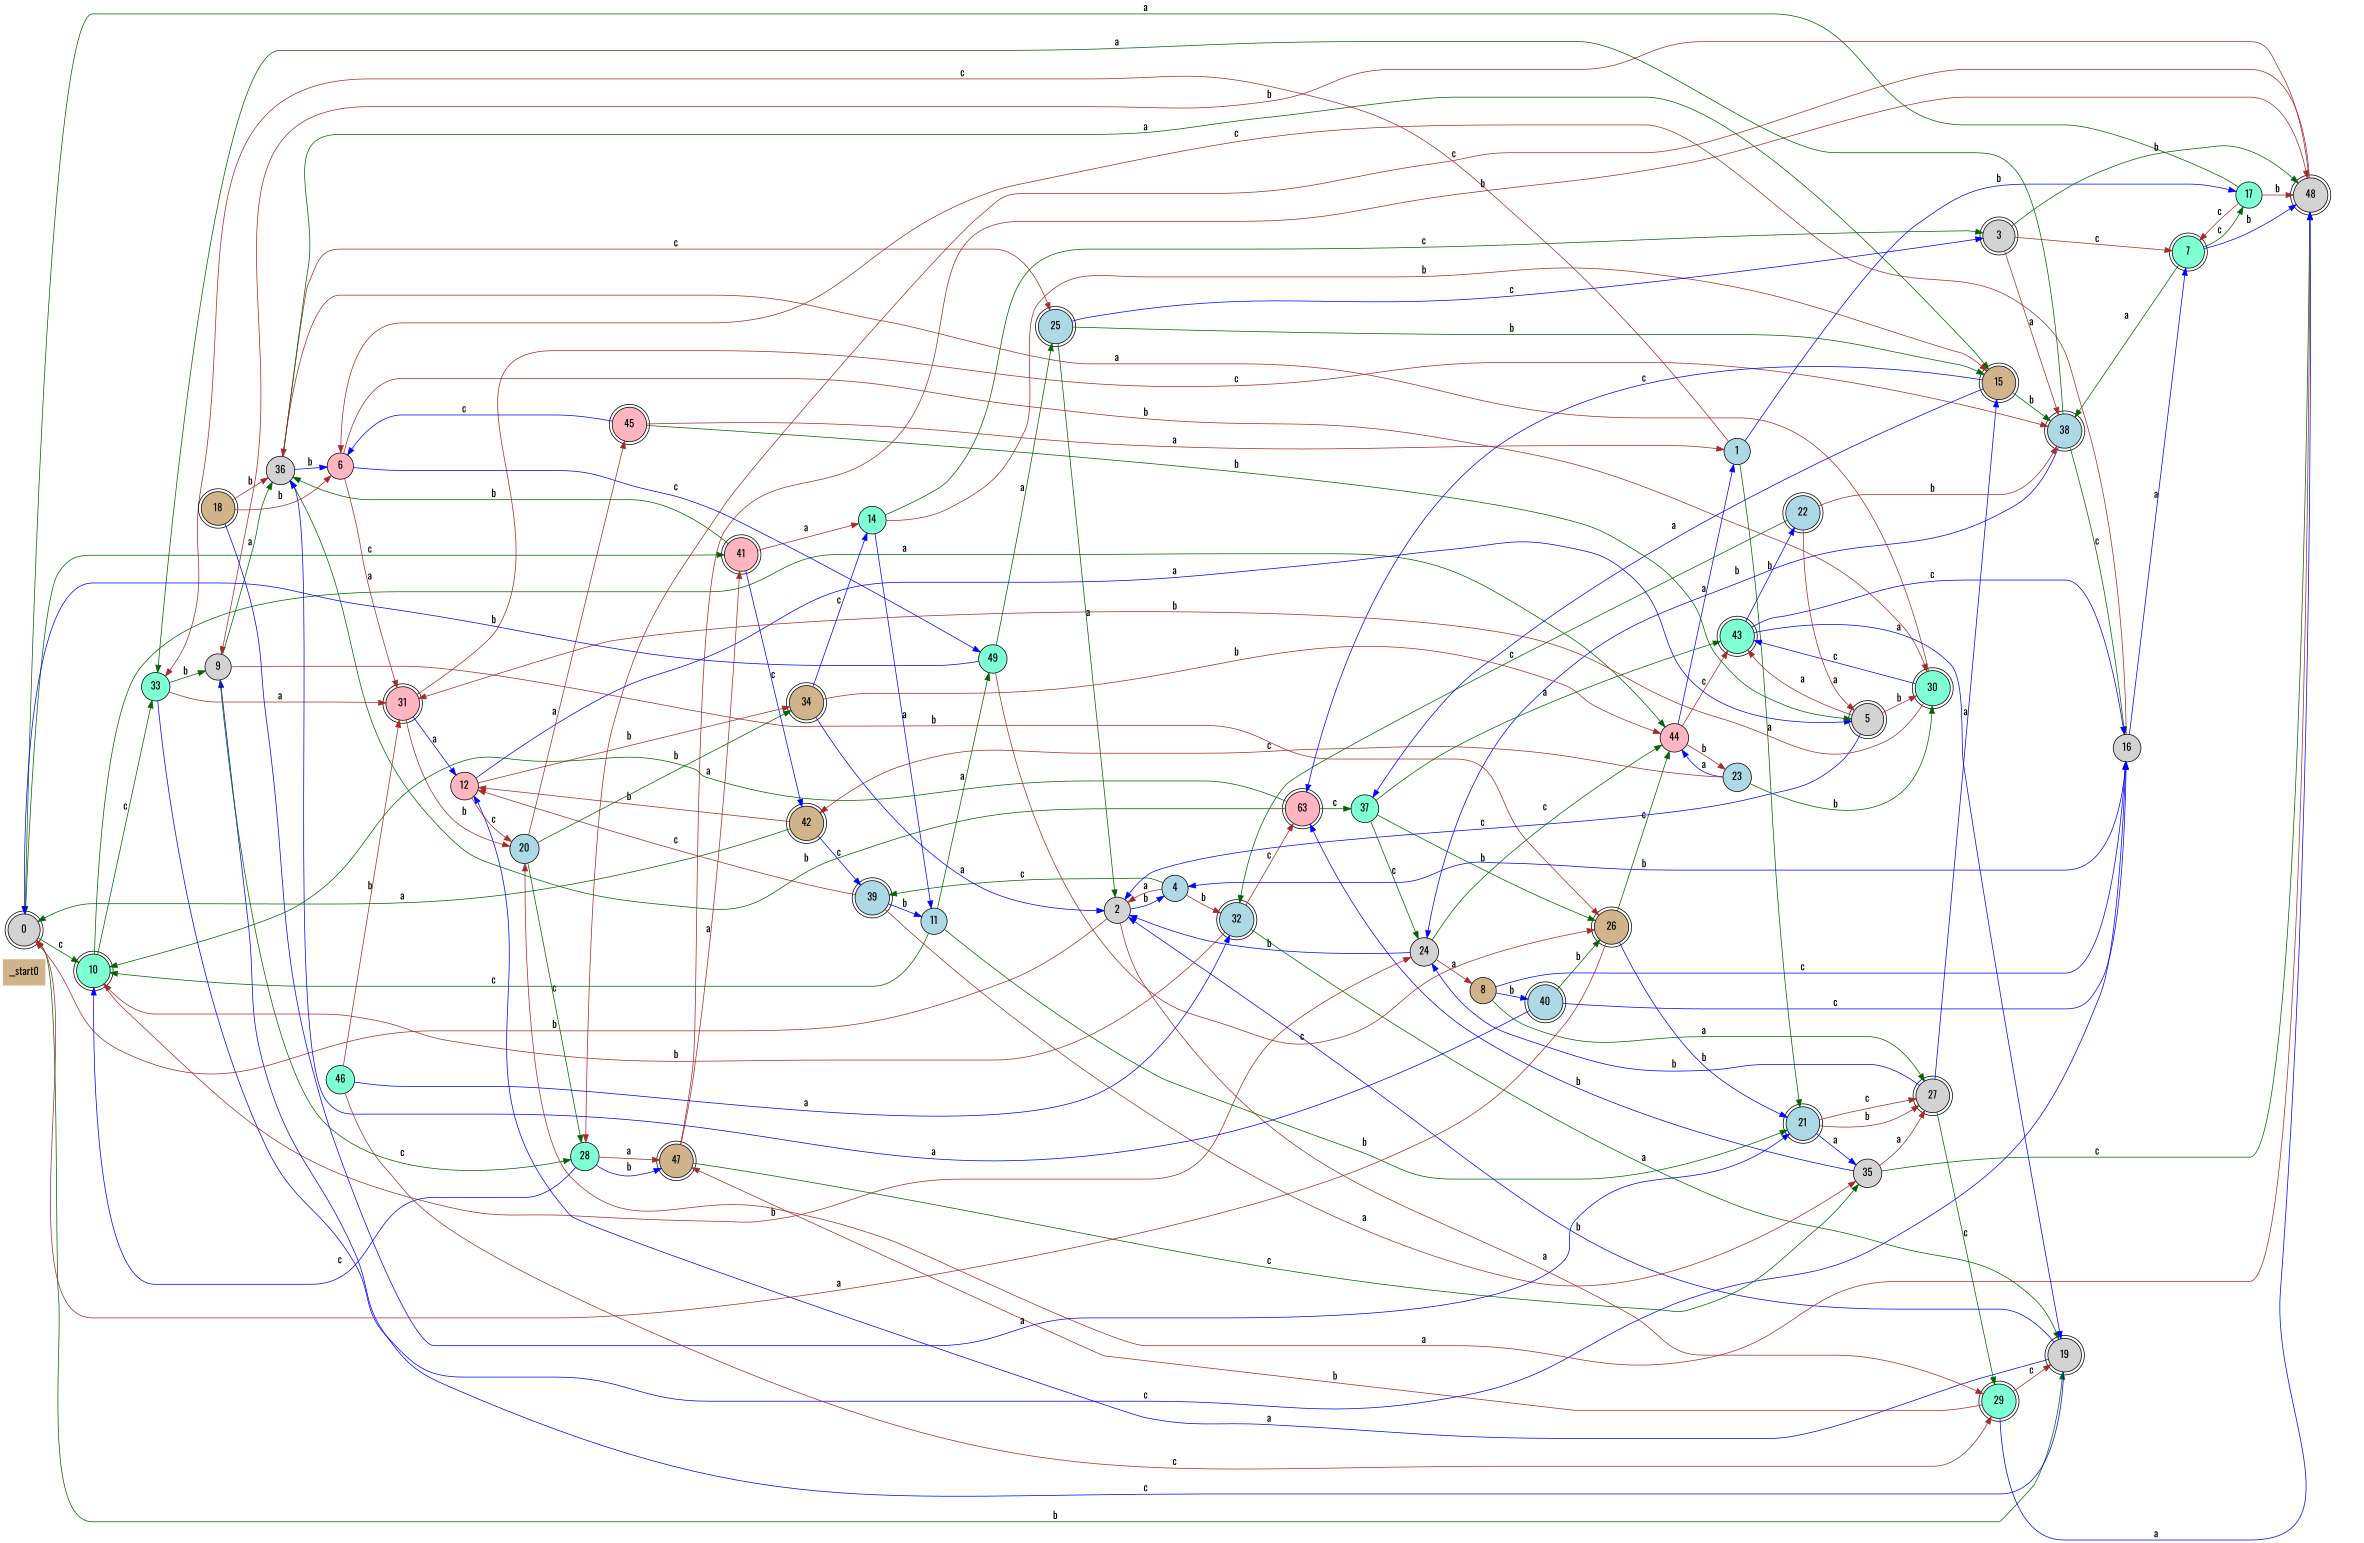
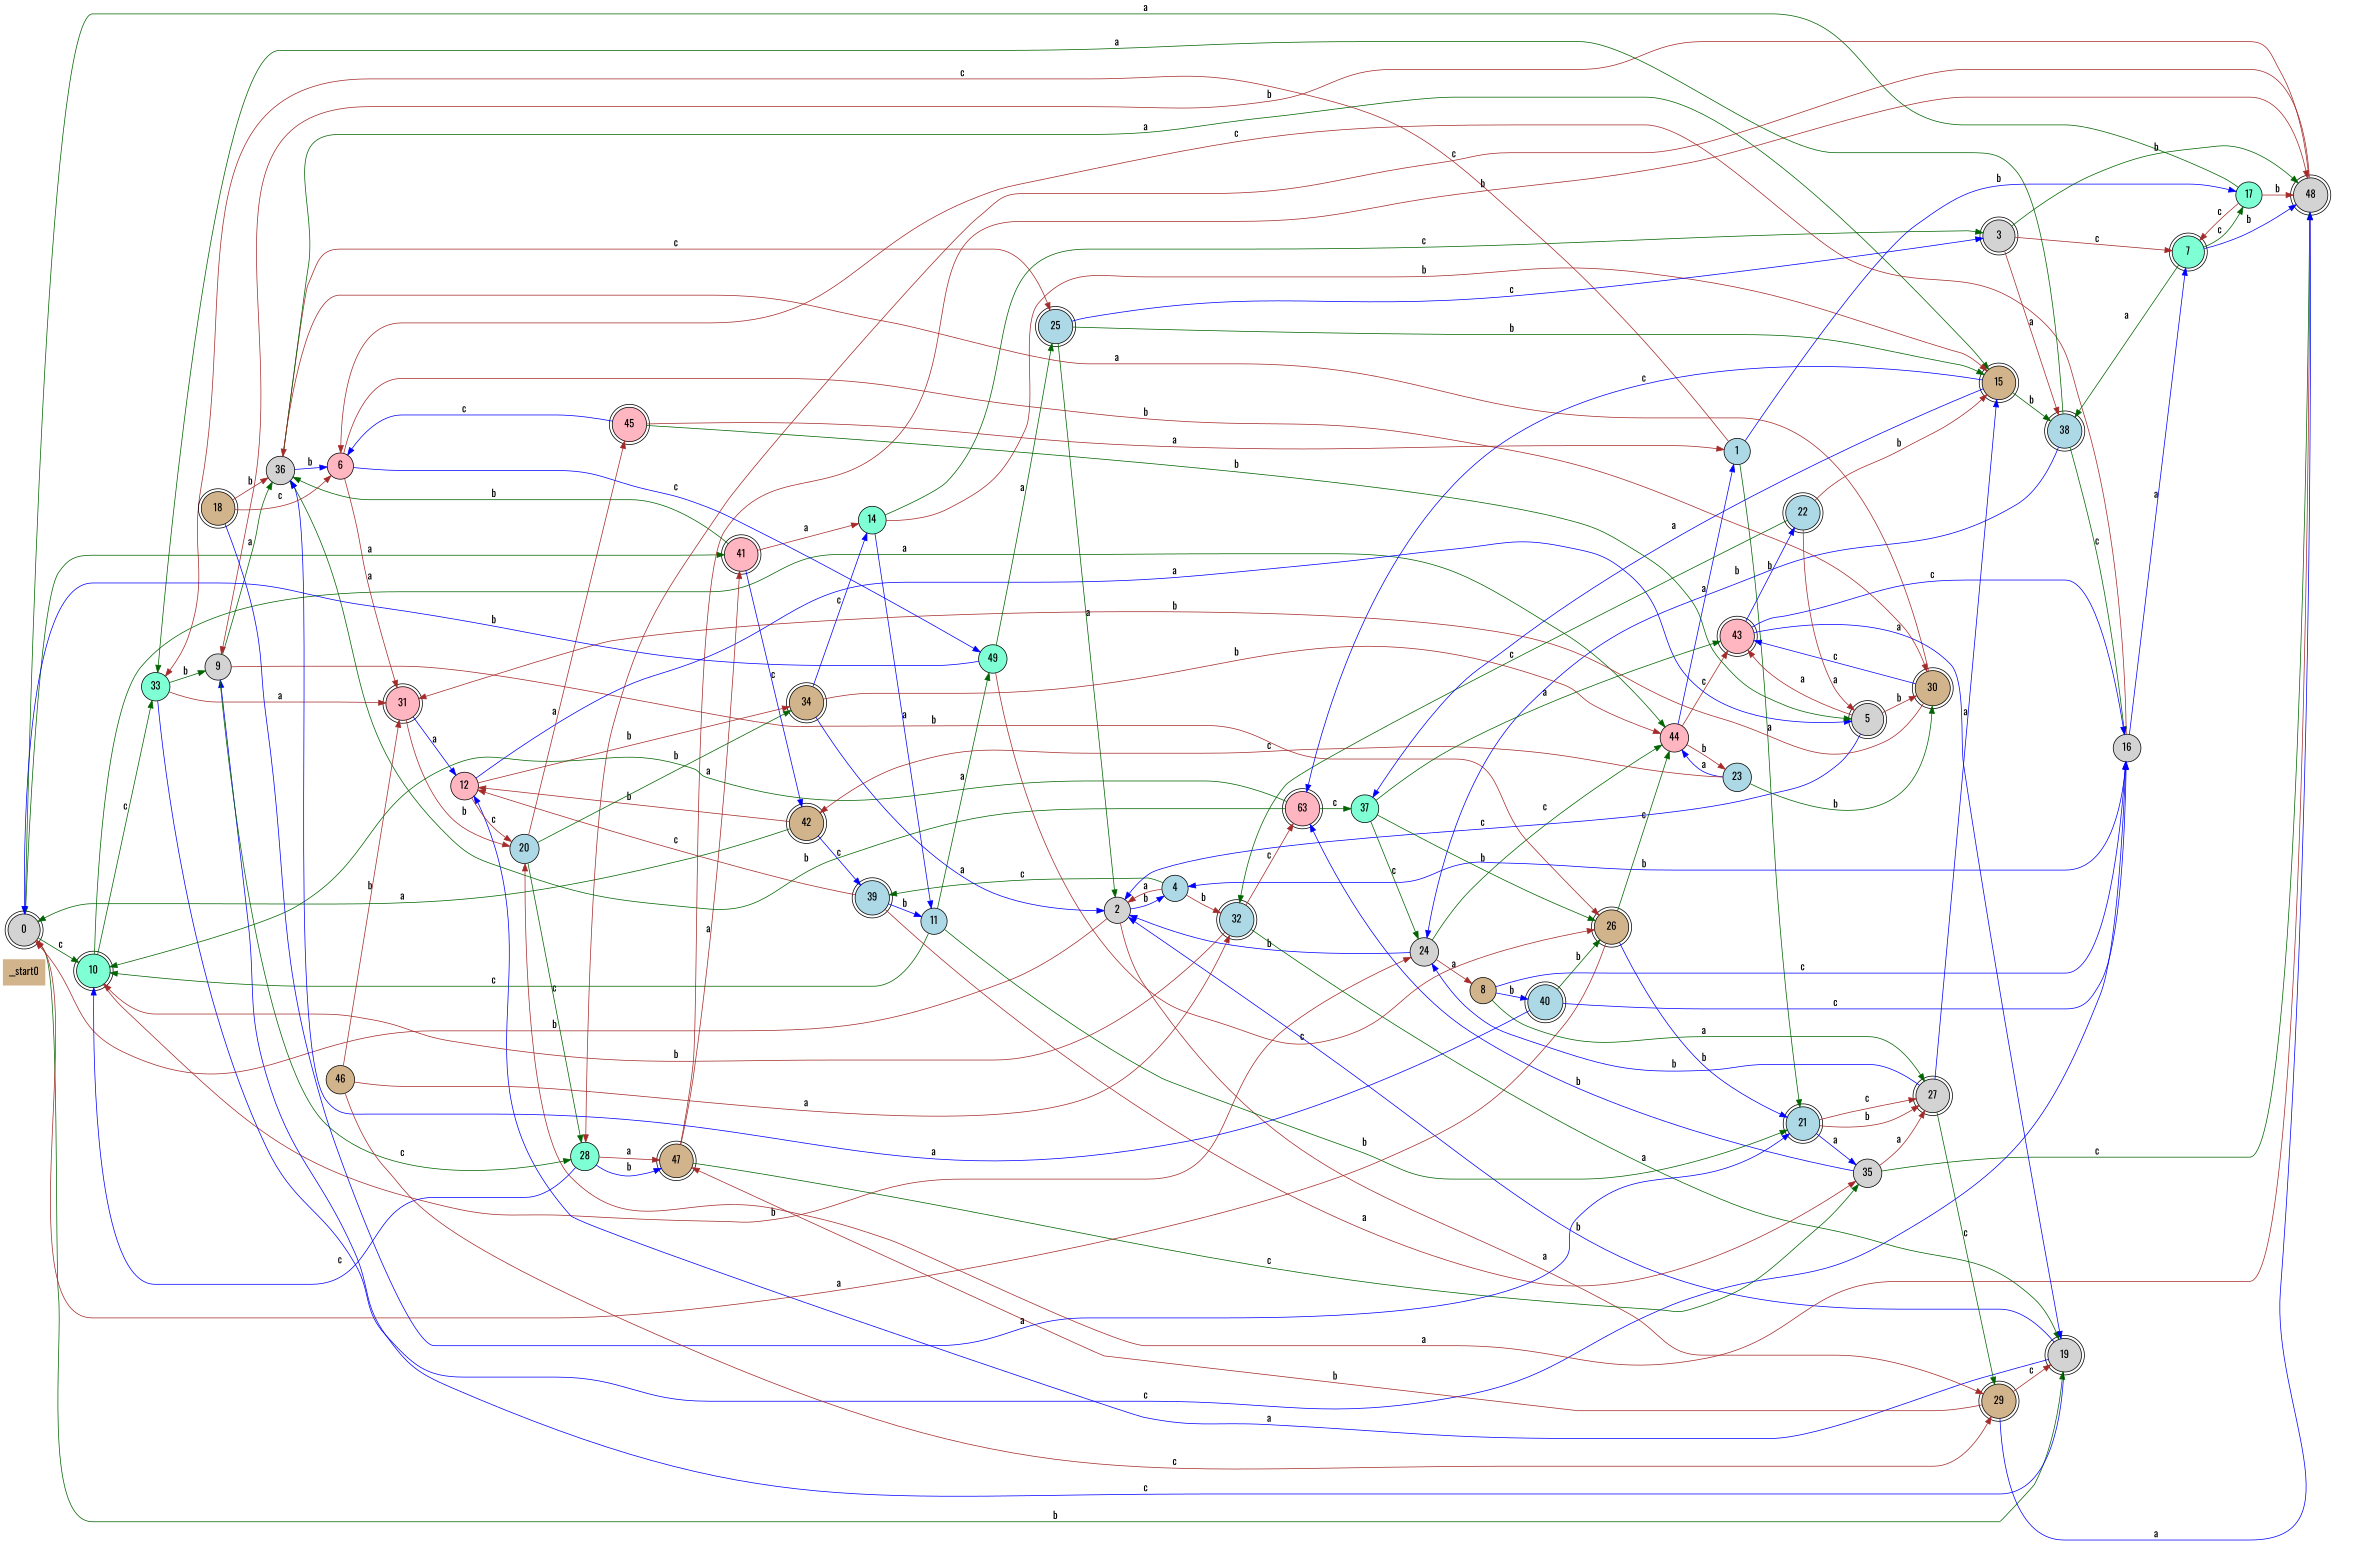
(1089, 383) -> none
(1944, 495) -> (1899, 451)
(280, 496) -> (280, 496)
(370, 550) -> (370, 550)
(1737, 636) -> (1737, 636)
(1933, 688) -> (1933, 688)
(340, 1080) -> (340, 1080)
(828, 1112) -> (828, 1112)
(1999, 1401) -> (1999, 1401)
